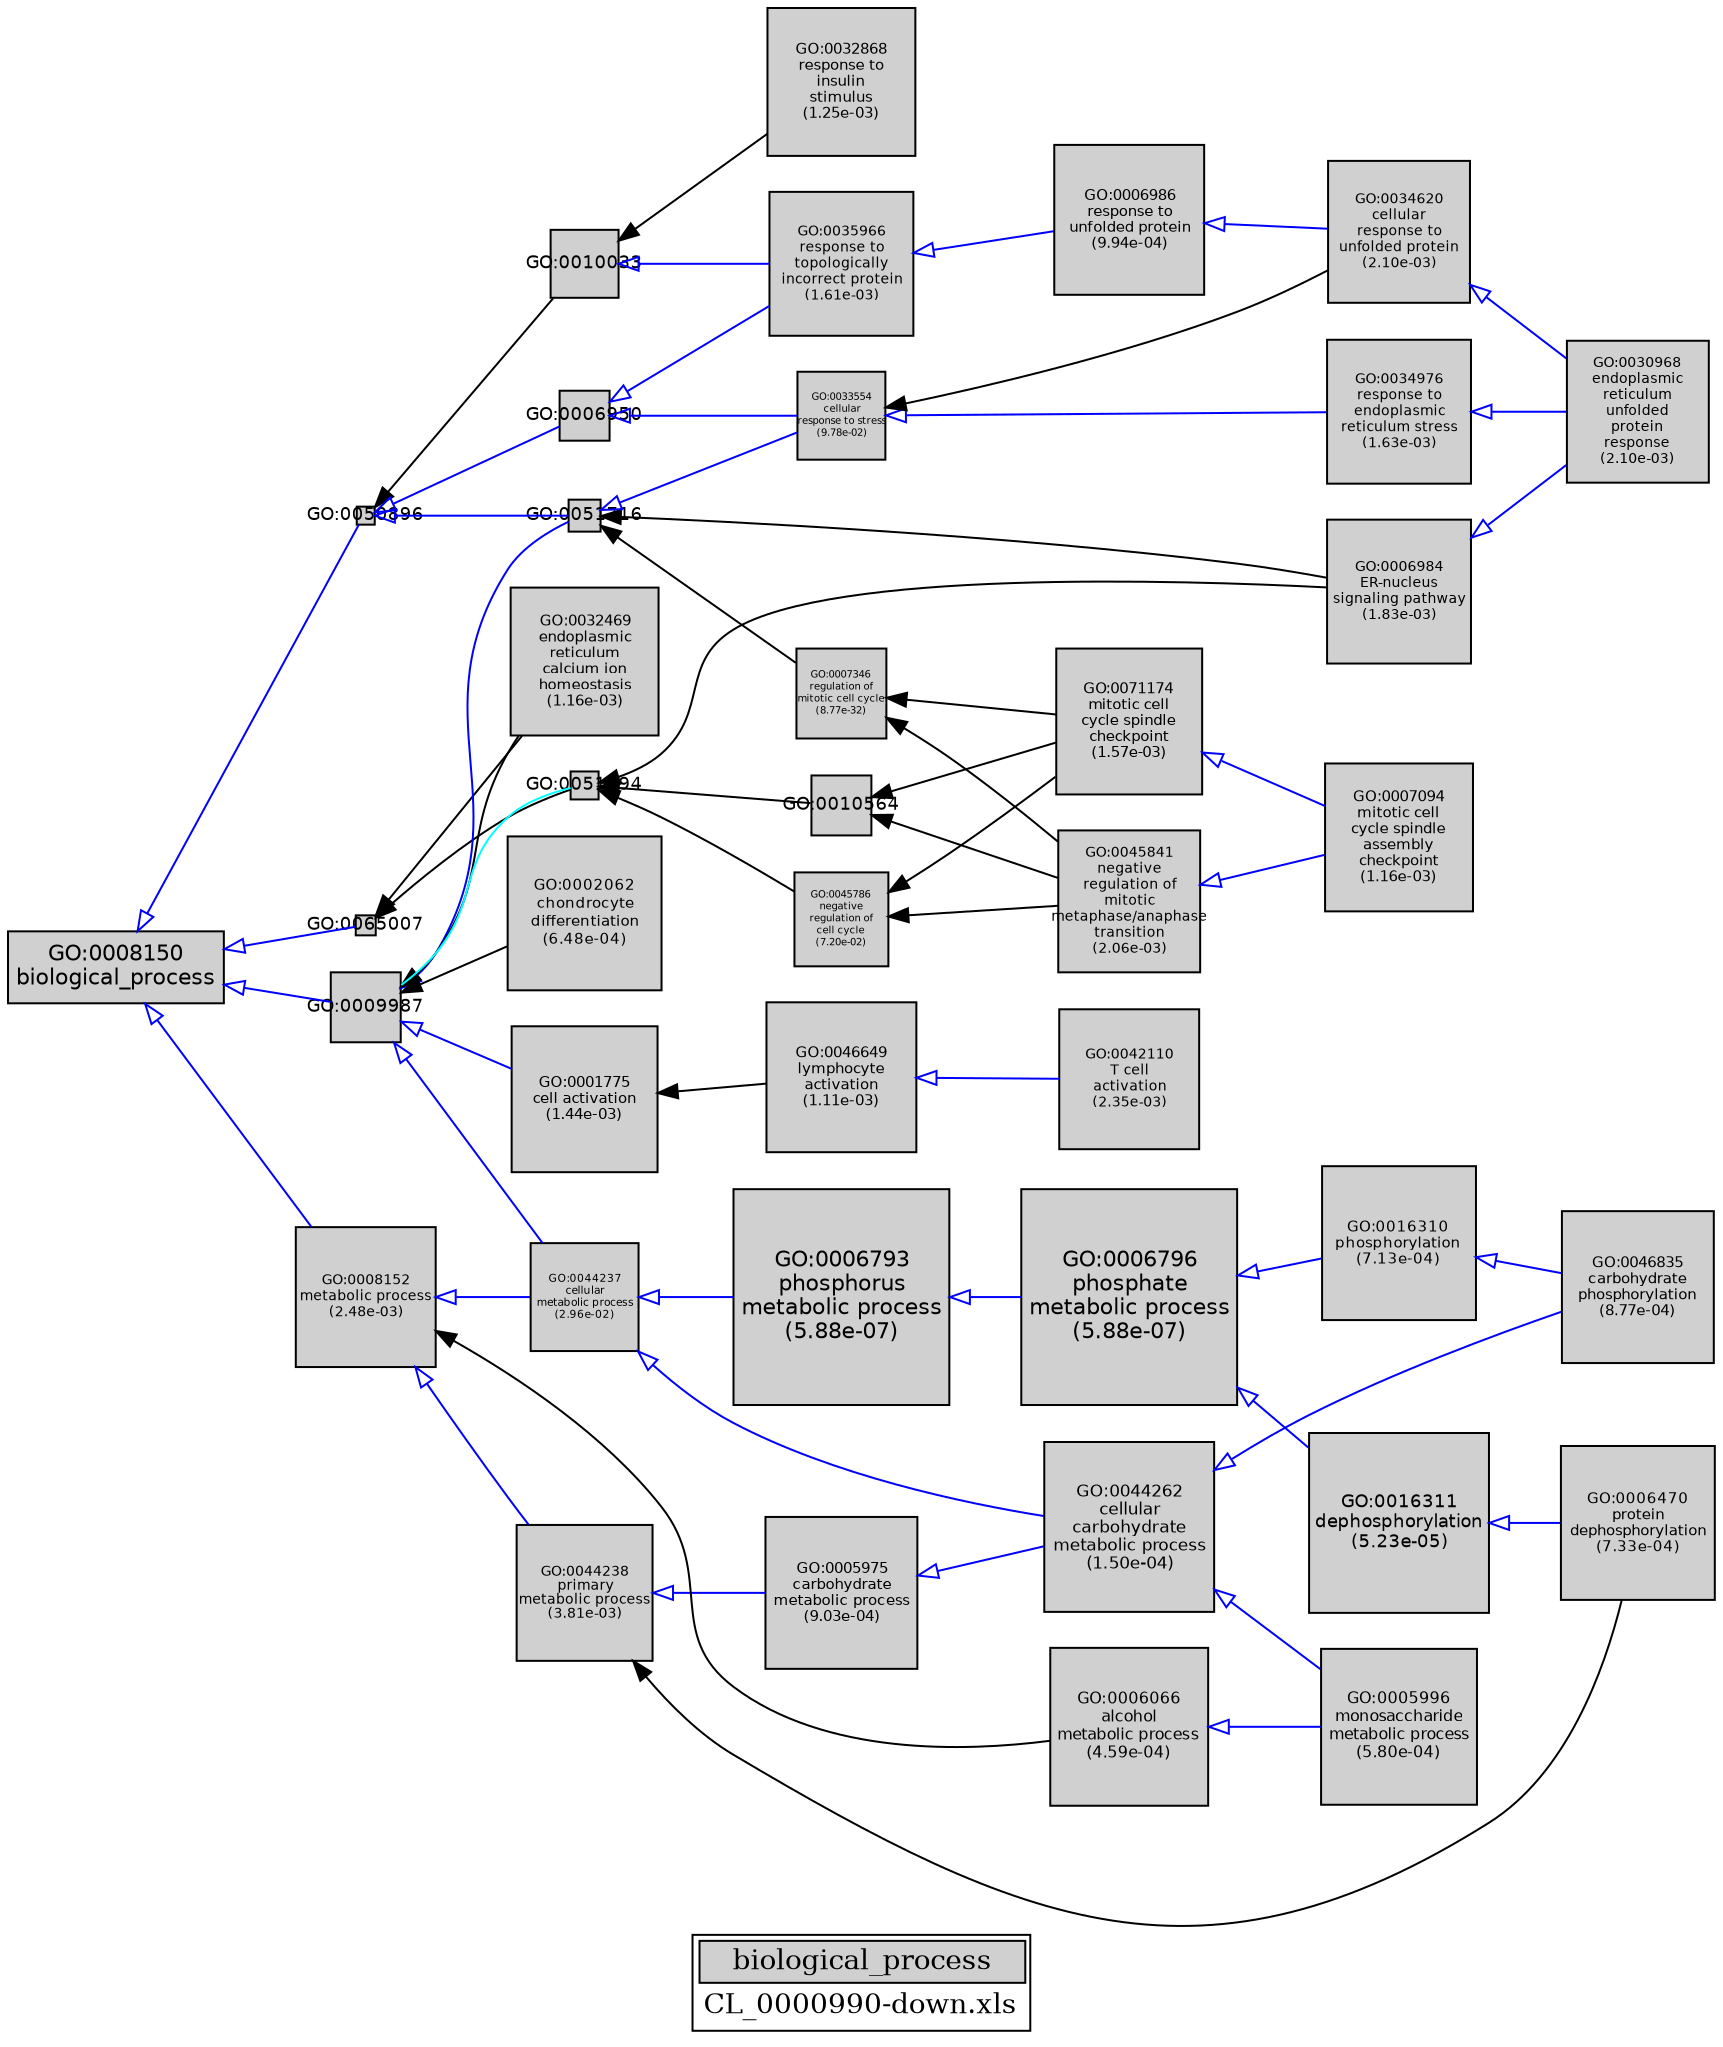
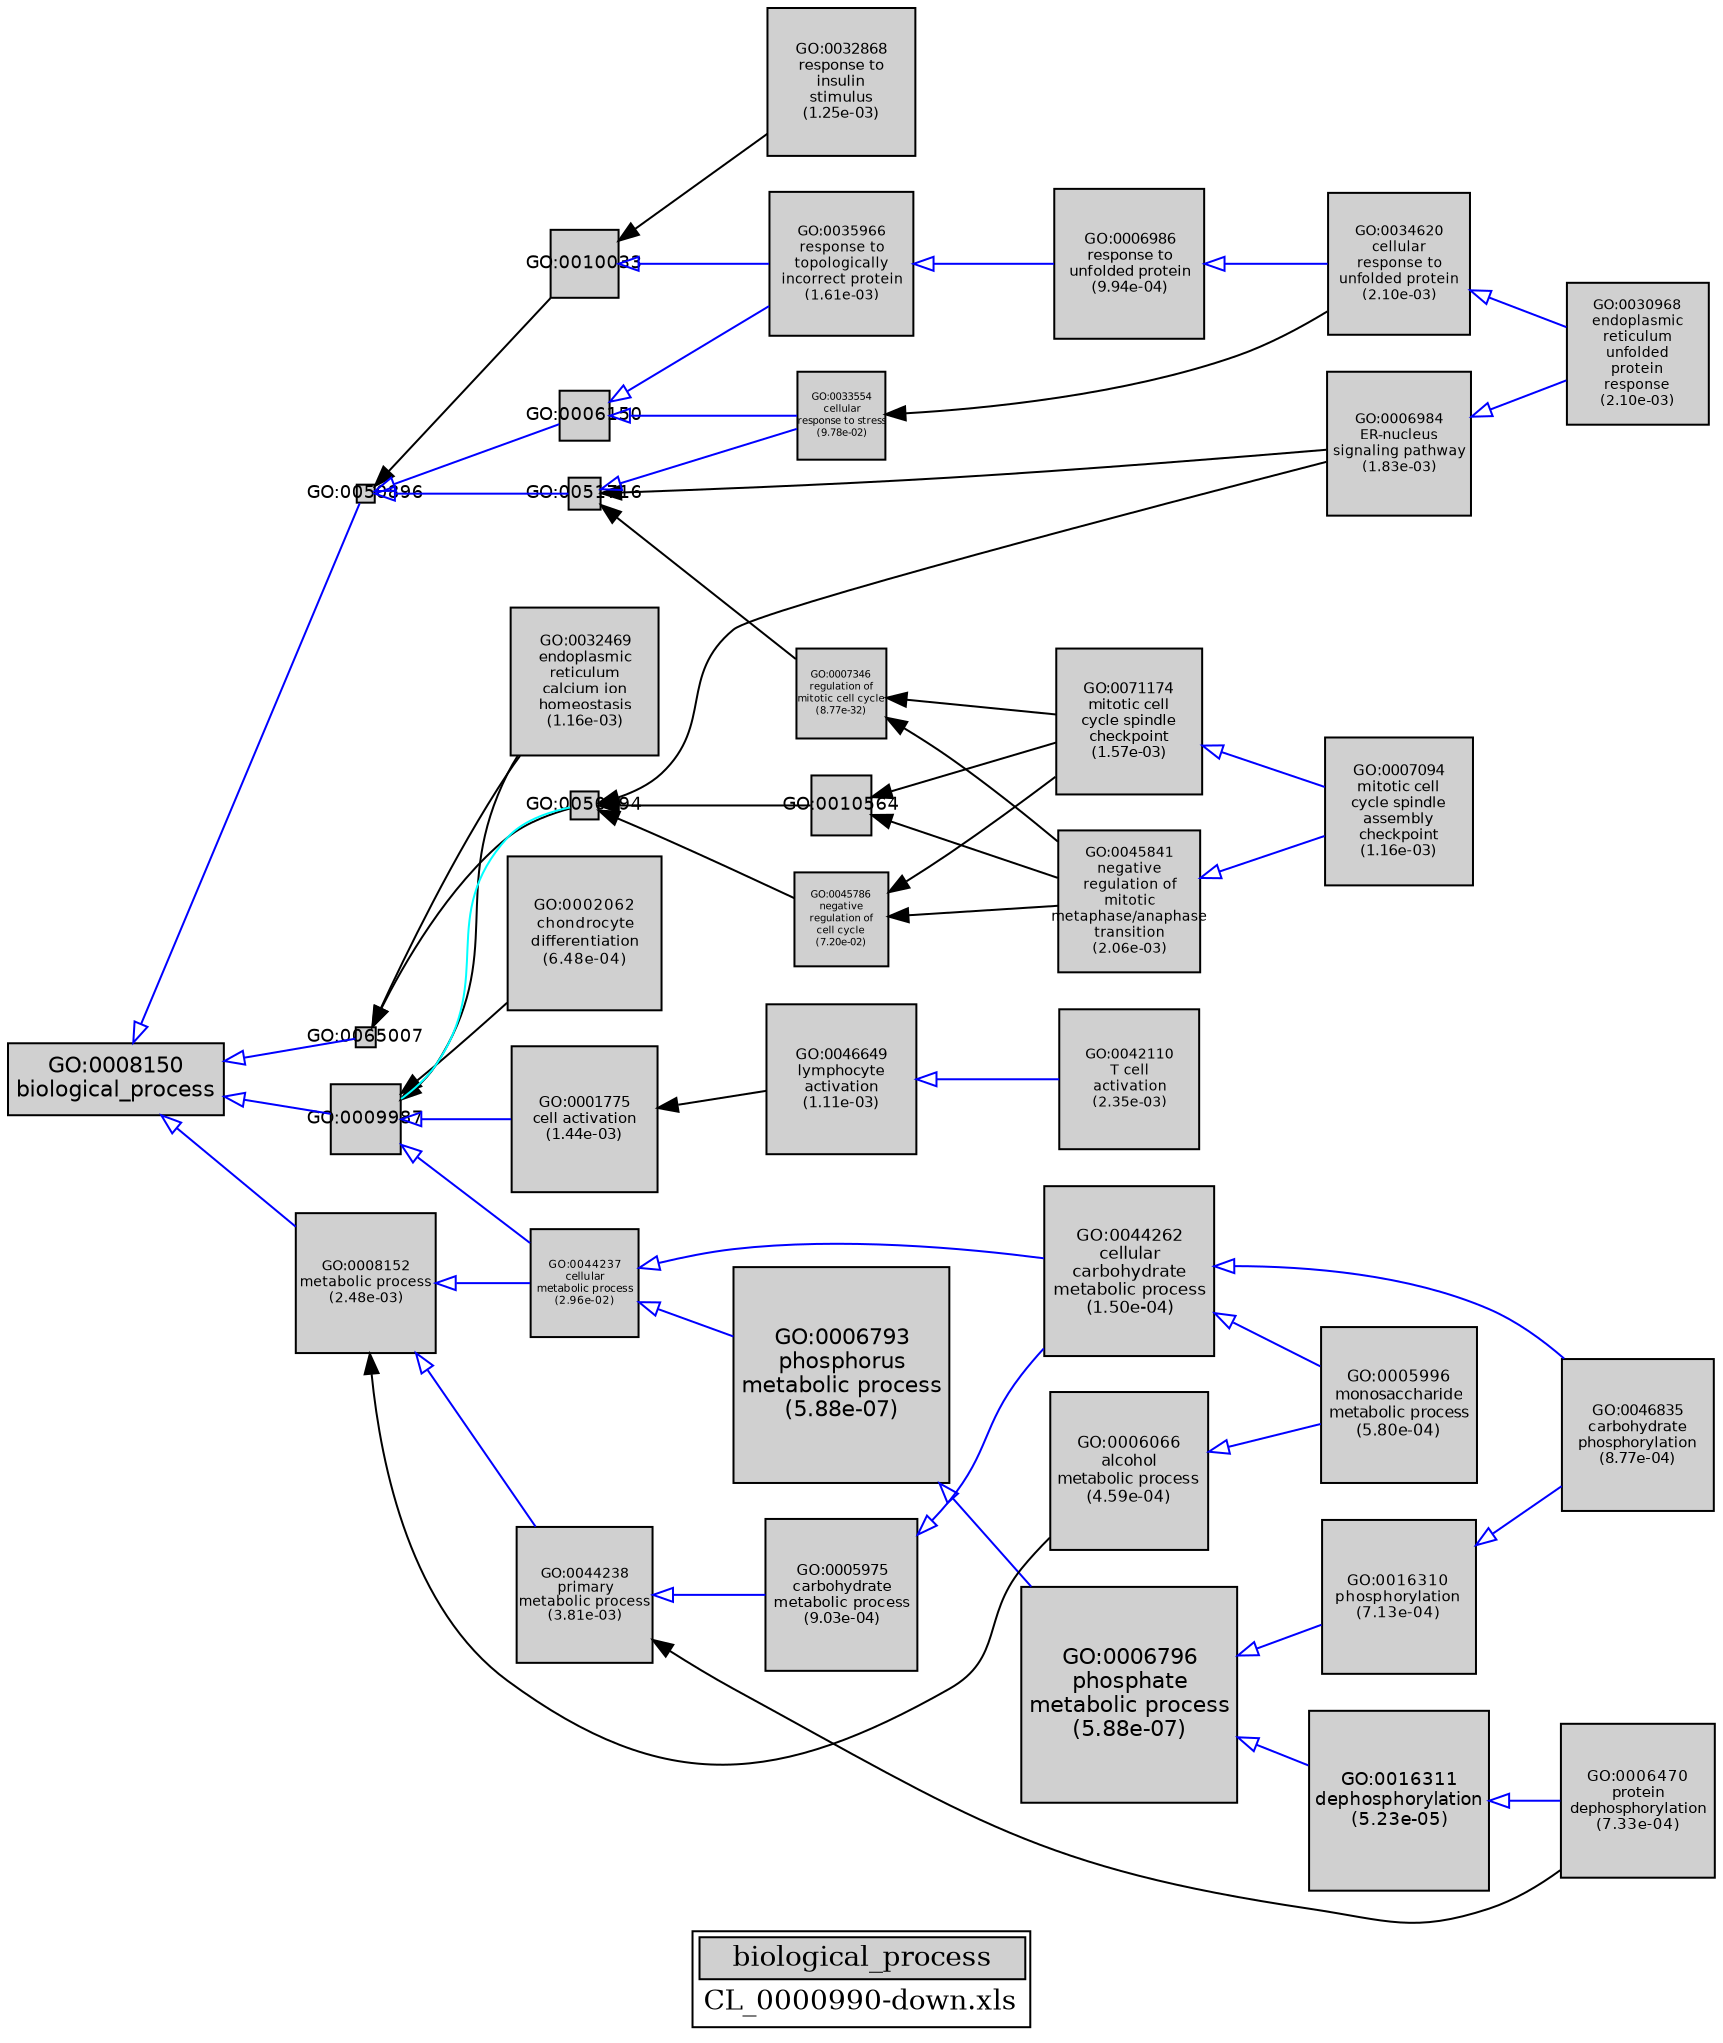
(1399, 412) -> none
(585, 416) -> (585, 416)
(469, 736) -> none
(585, 785) -> (585, 805)
